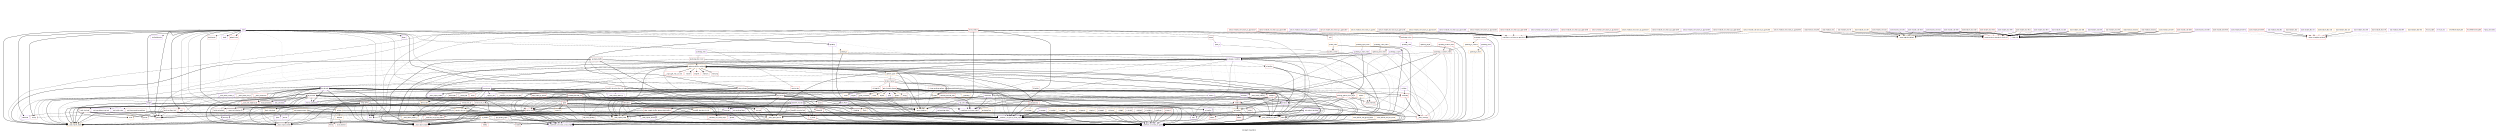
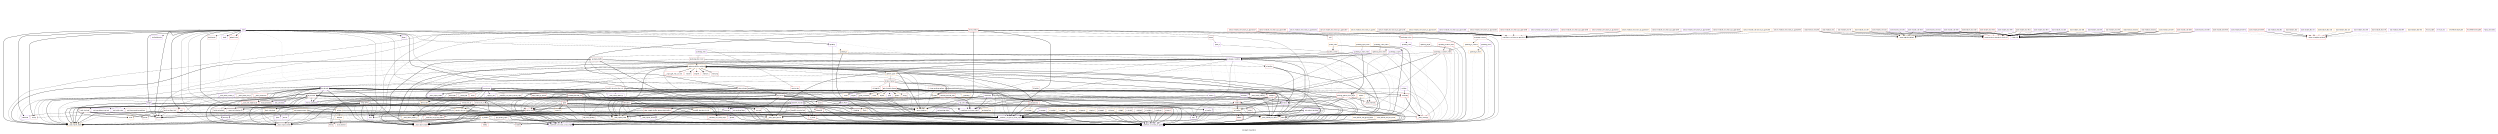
(1212, 118) -> none
